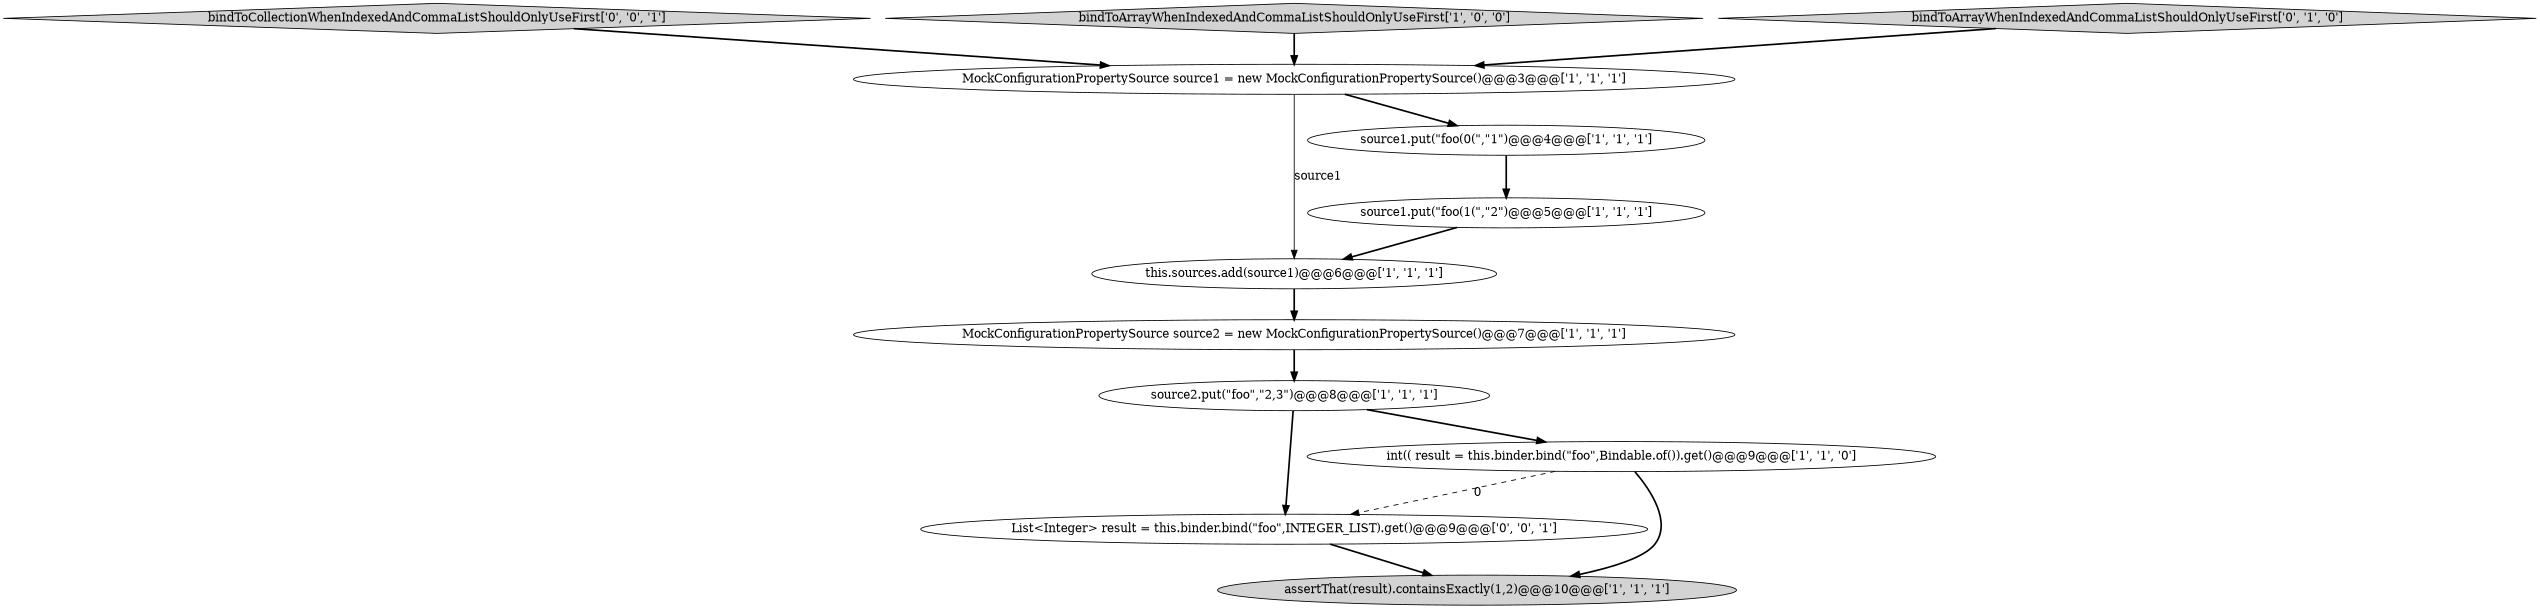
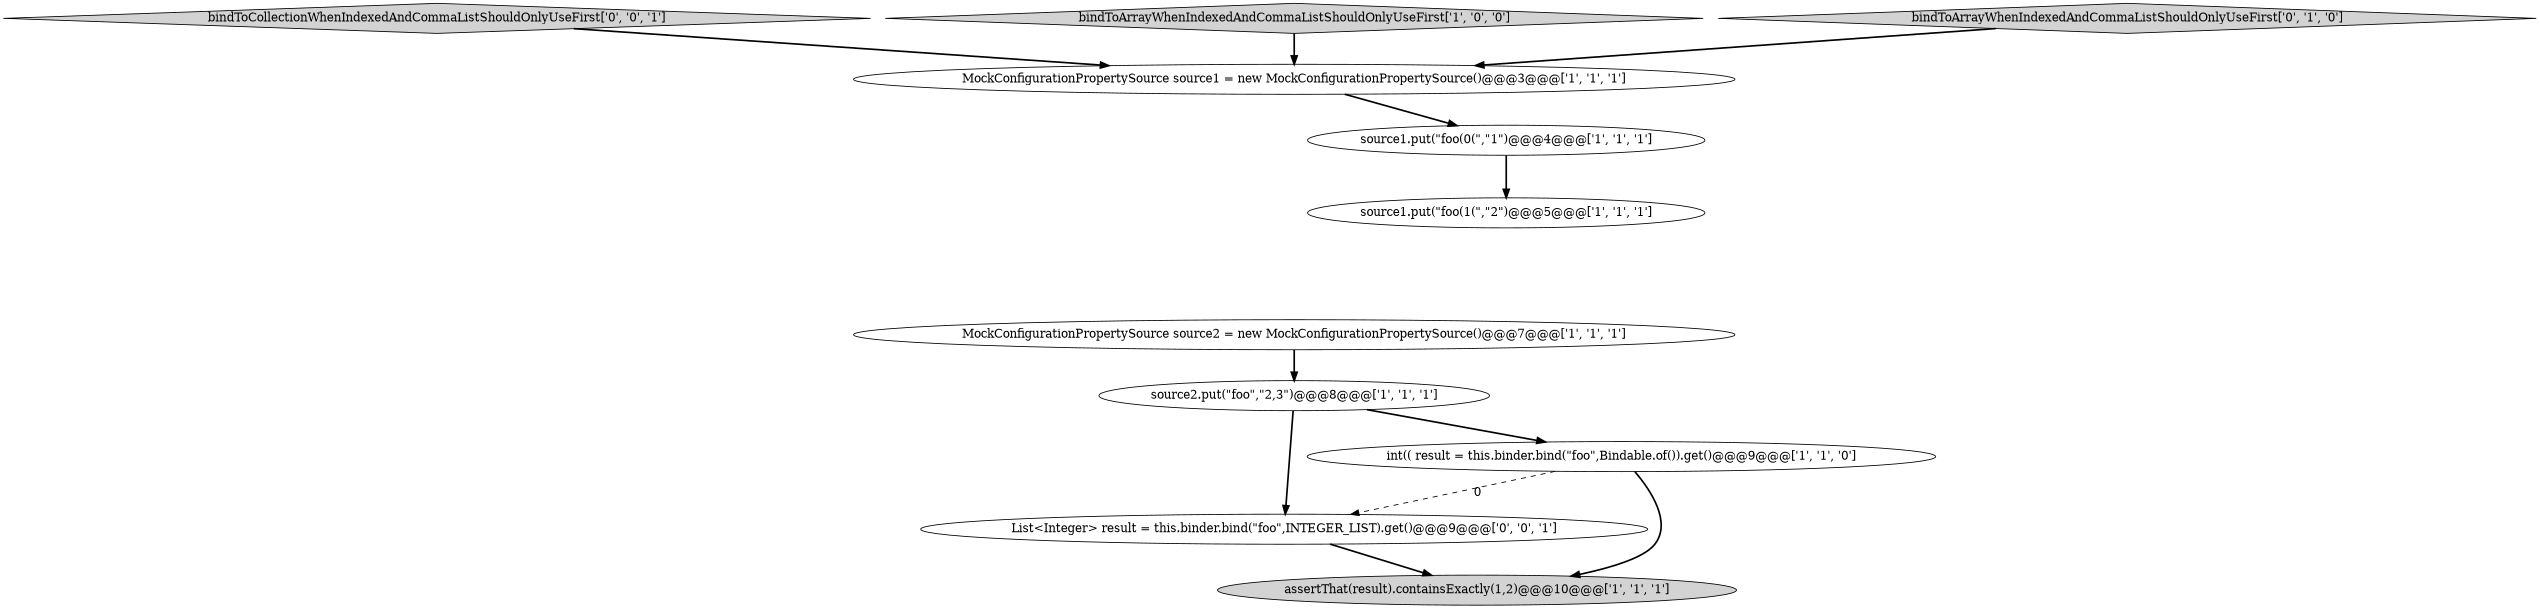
(1294, 274) -> none
